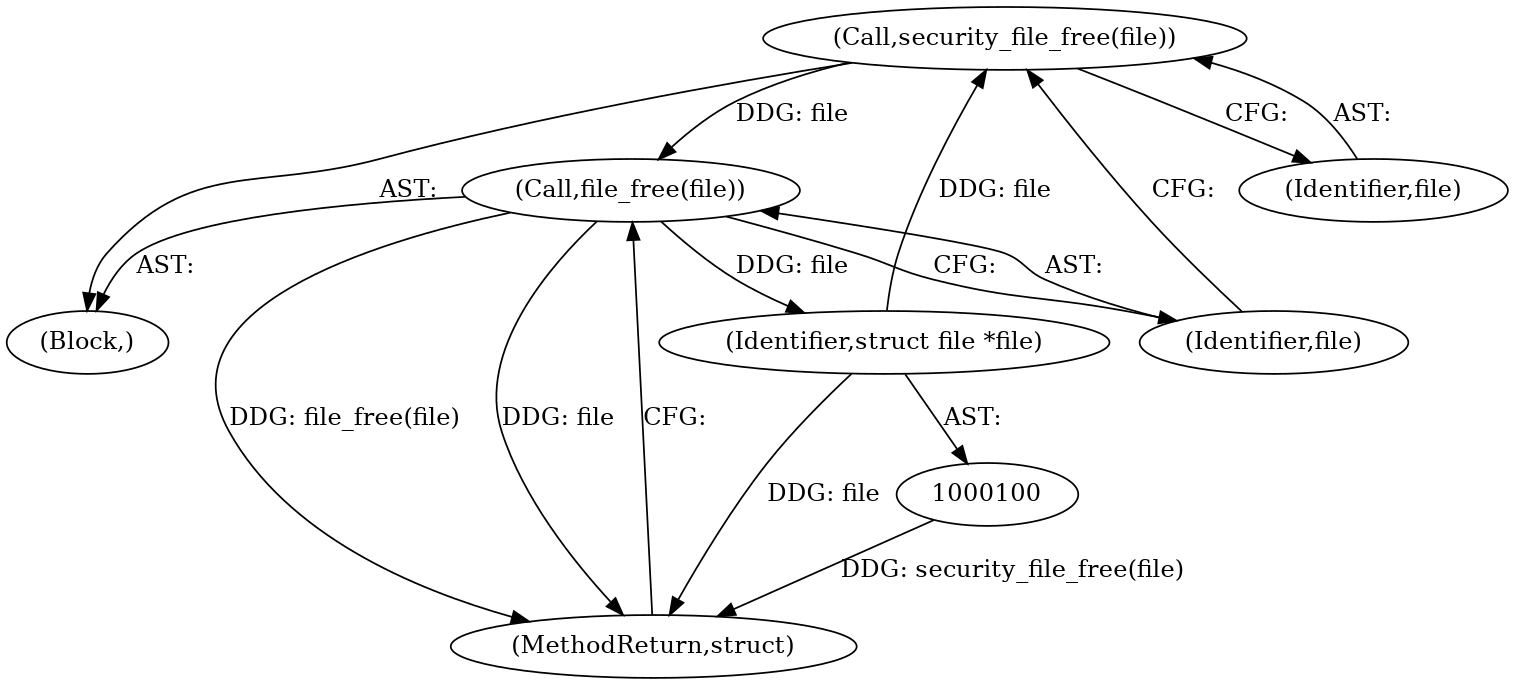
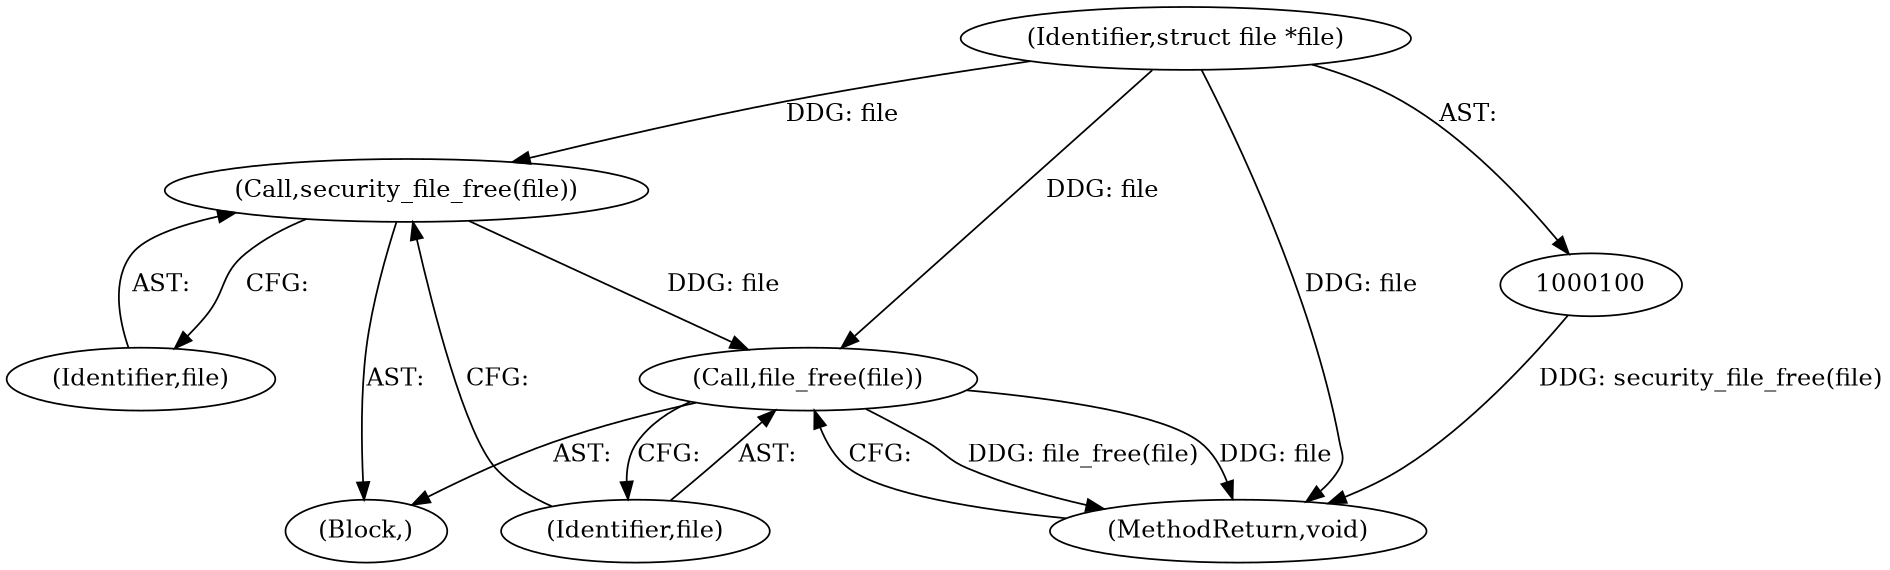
(721, 270) -> (1004, 203)
(654, 646) -> (1238, 531)
